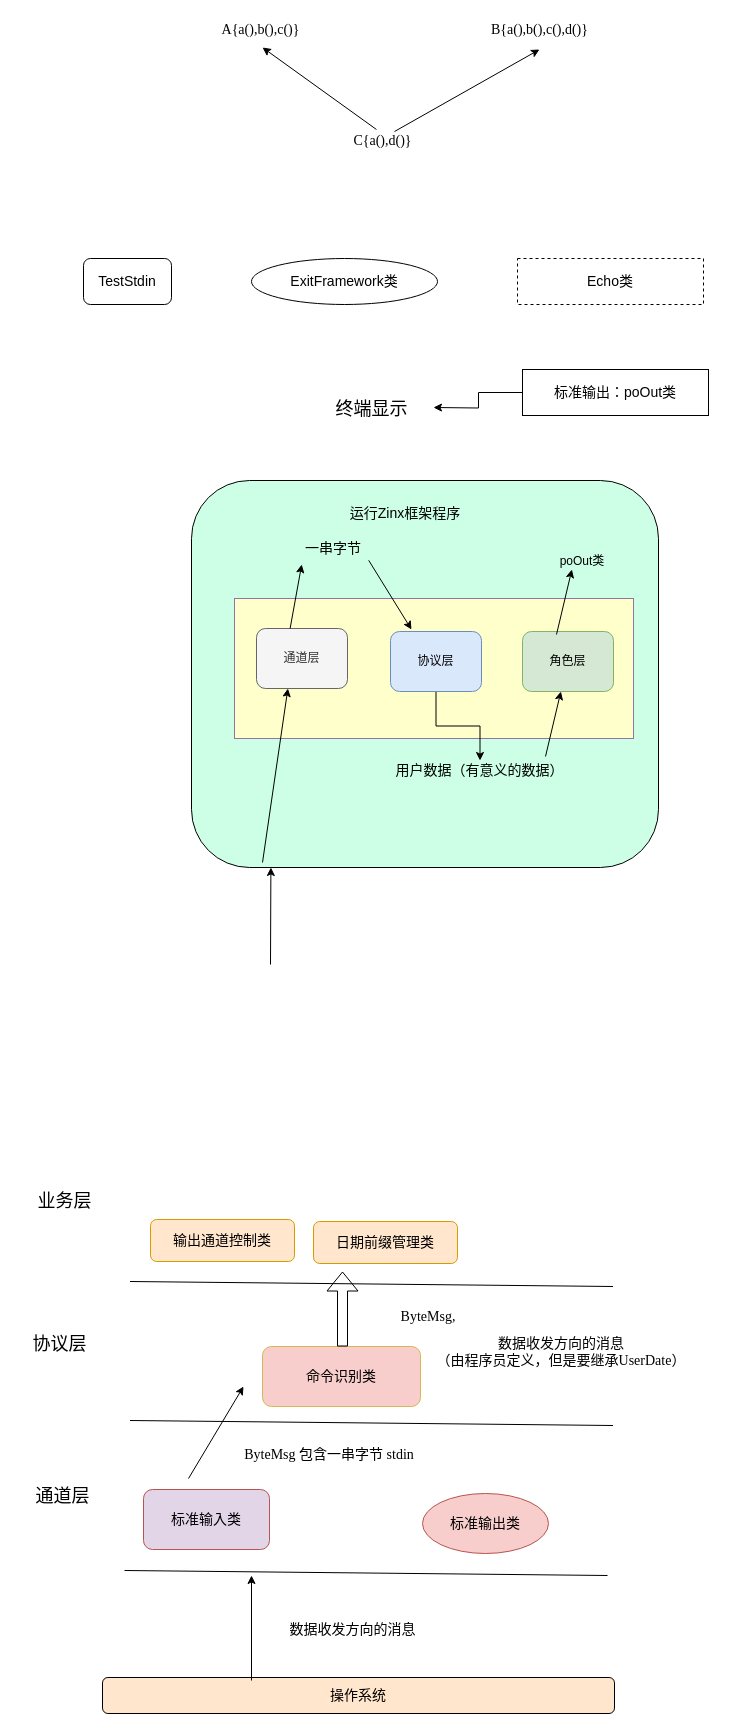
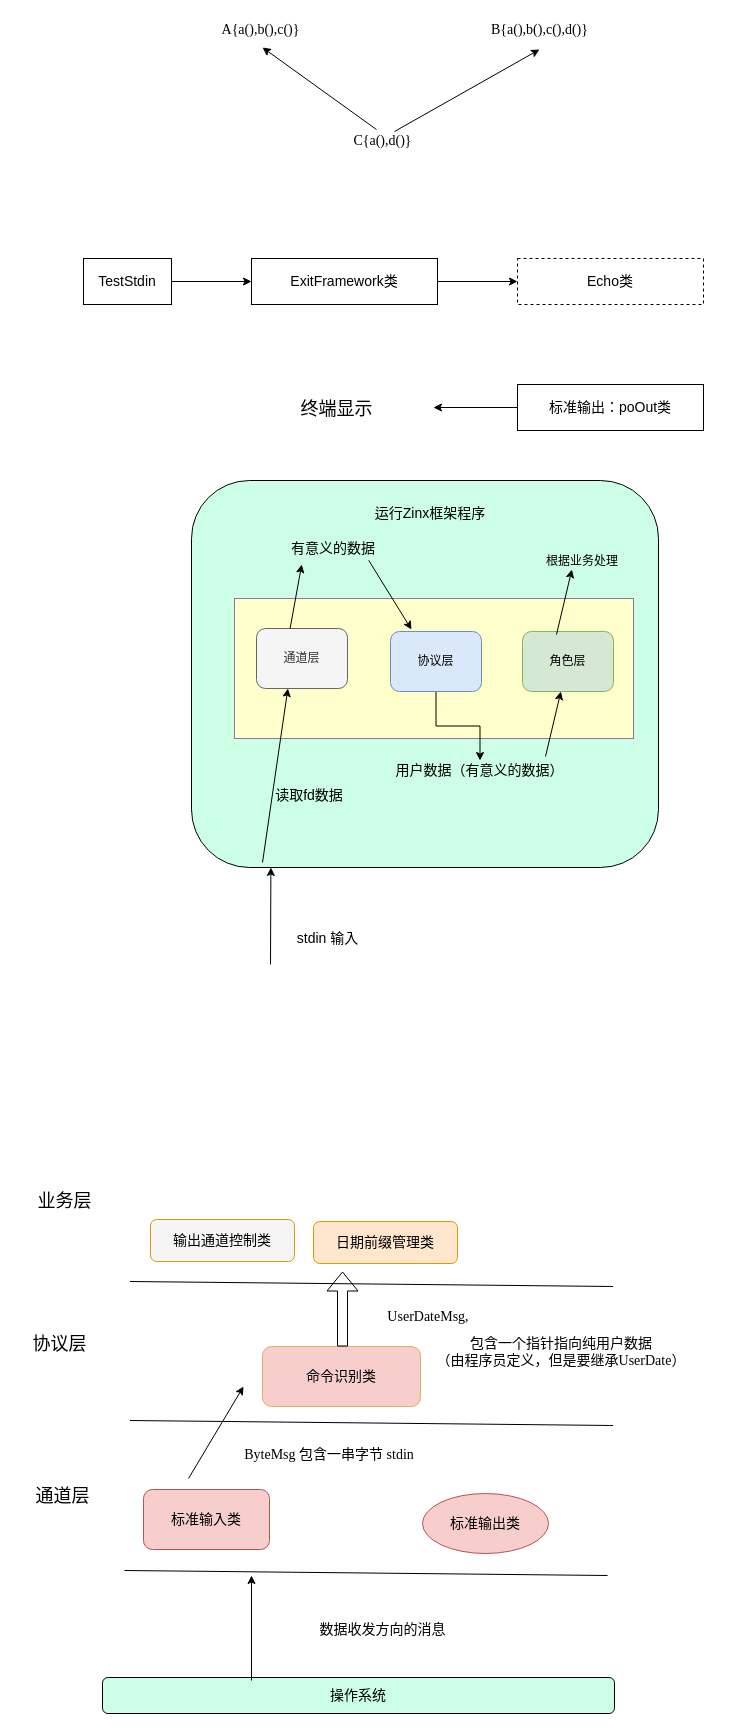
(128, 282) -> (128, 282)
none -> (208, 282)
(345, 282) -> (345, 282)
none -> (474, 282)
(616, 393) -> (611, 408)
(372, 410) -> (337, 410)
(406, 514) -> (431, 514)
(334, 549) -> (334, 549)
(583, 562) -> (583, 562)
none -> (310, 796)
none -> (328, 939)
(223, 1241) -> (223, 1241)
(429, 1318) -> (429, 1318)
(562, 1353) -> (562, 1353)
(207, 1520) -> (207, 1520)
(353, 1630) -> (383, 1630)
(359, 1696) -> (359, 1696)
